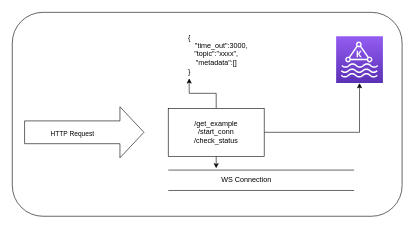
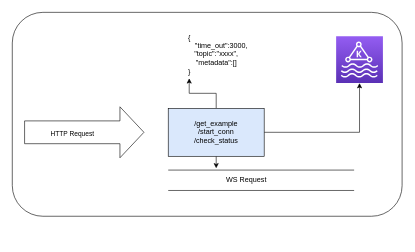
(216, 132) -> (216, 132)
(247, 180) -> (247, 180)
